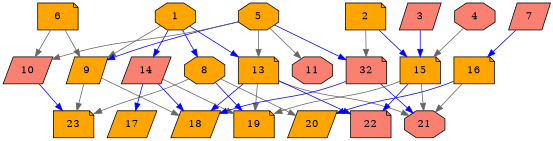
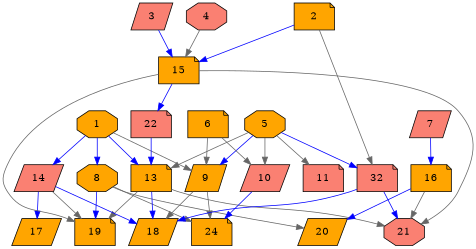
(312, 70) -> (323, 178)
(311, 96) -> (151, 146)
(74, 124) -> (212, 232)
